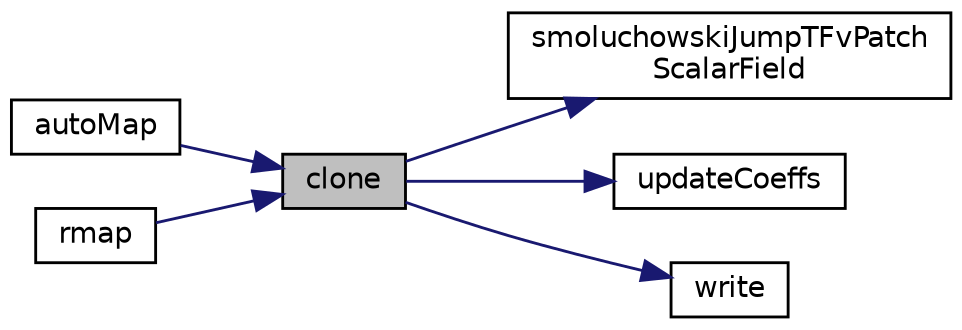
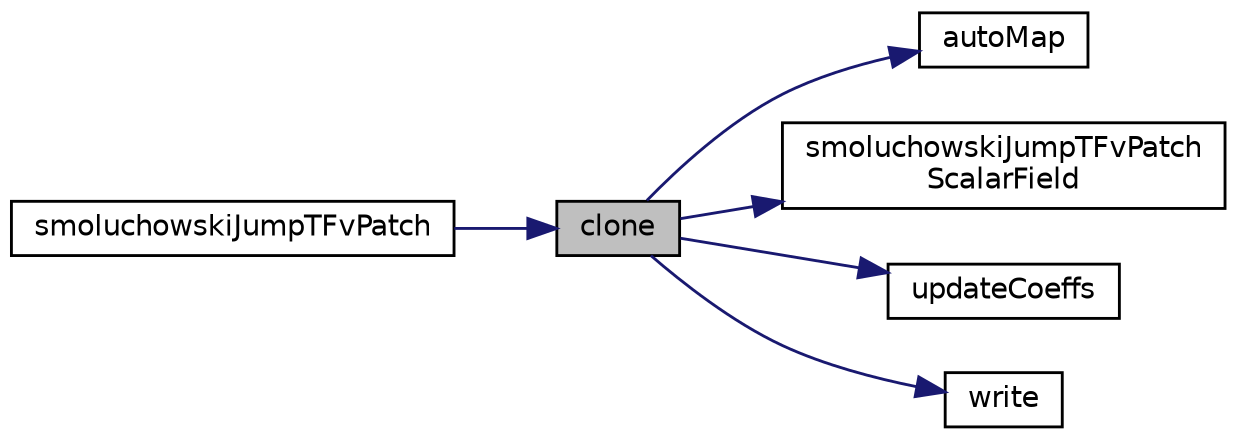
(217, 154) -> (757, 109)
(96, 236) -> (233, 228)
